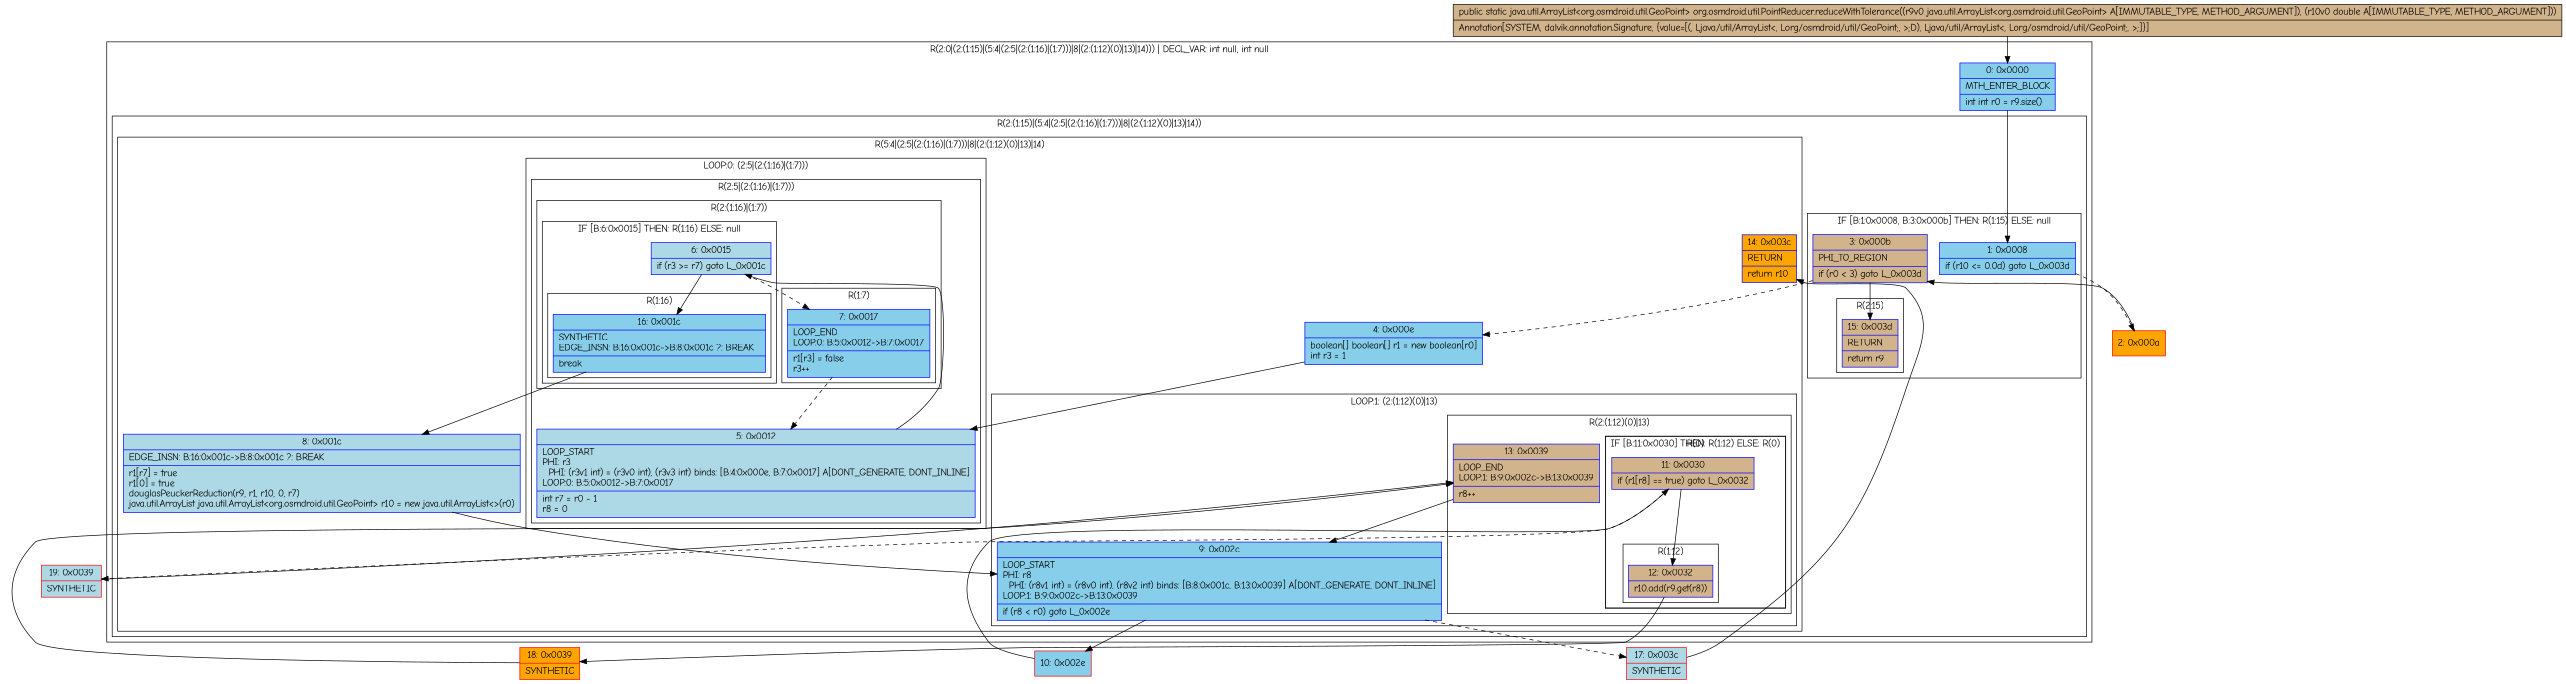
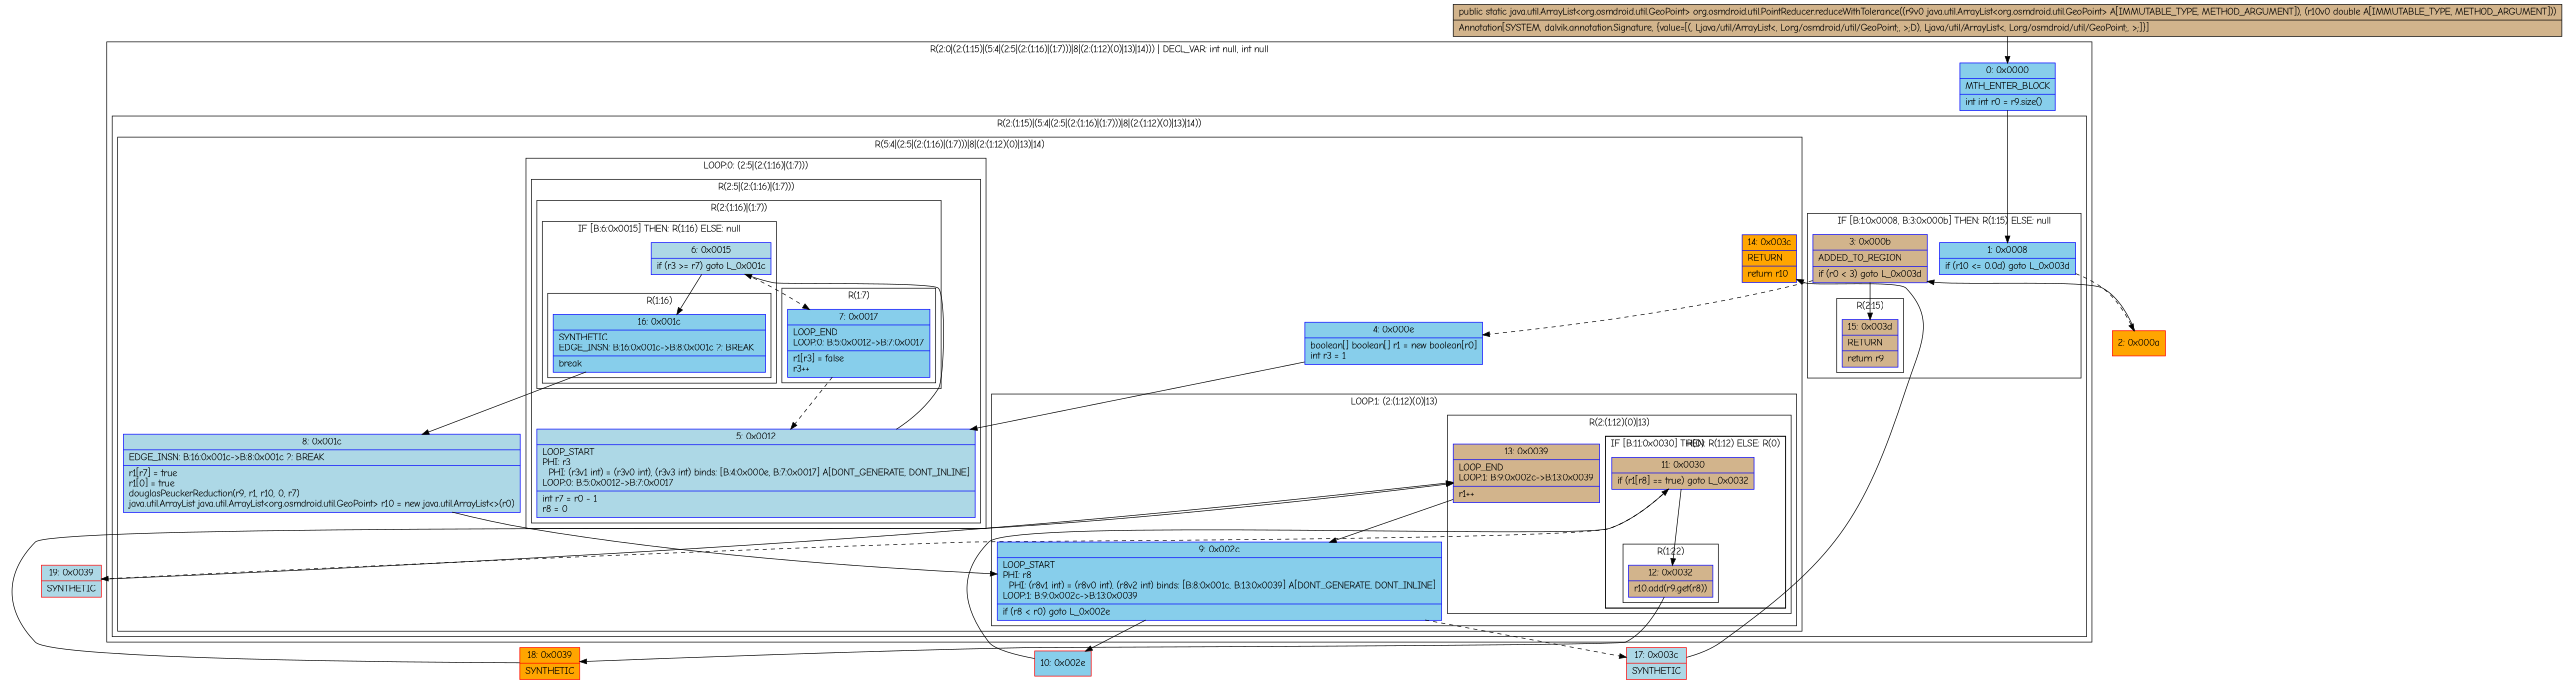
(1853, 258) -> (1860, 258)
(1467, 494) -> (1467, 494)
(1671, 552) -> (1671, 552)
